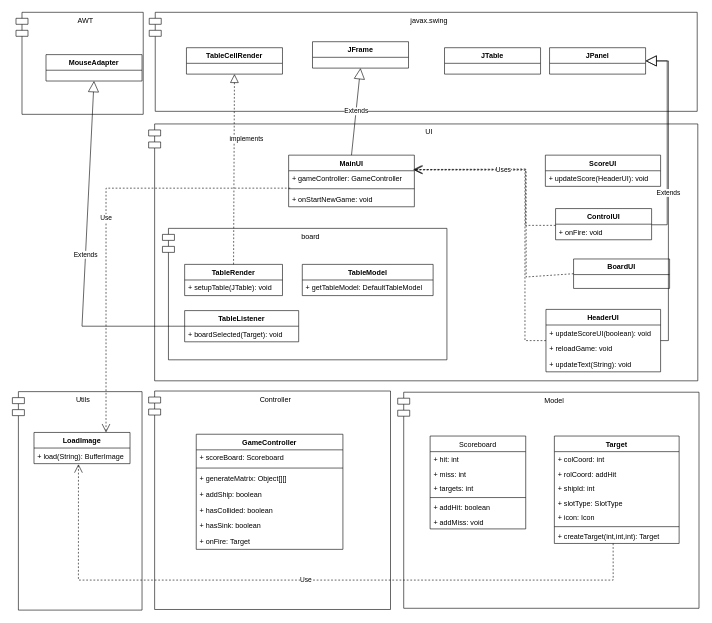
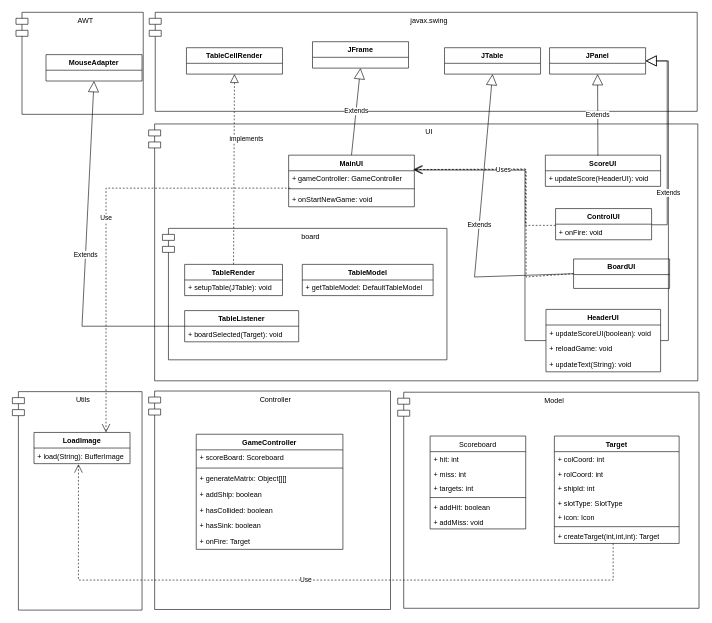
none -> (597, 120)
none -> (481, 205)
(525, 318) -> (525, 318)
(589, 474) -> (583, 474)
